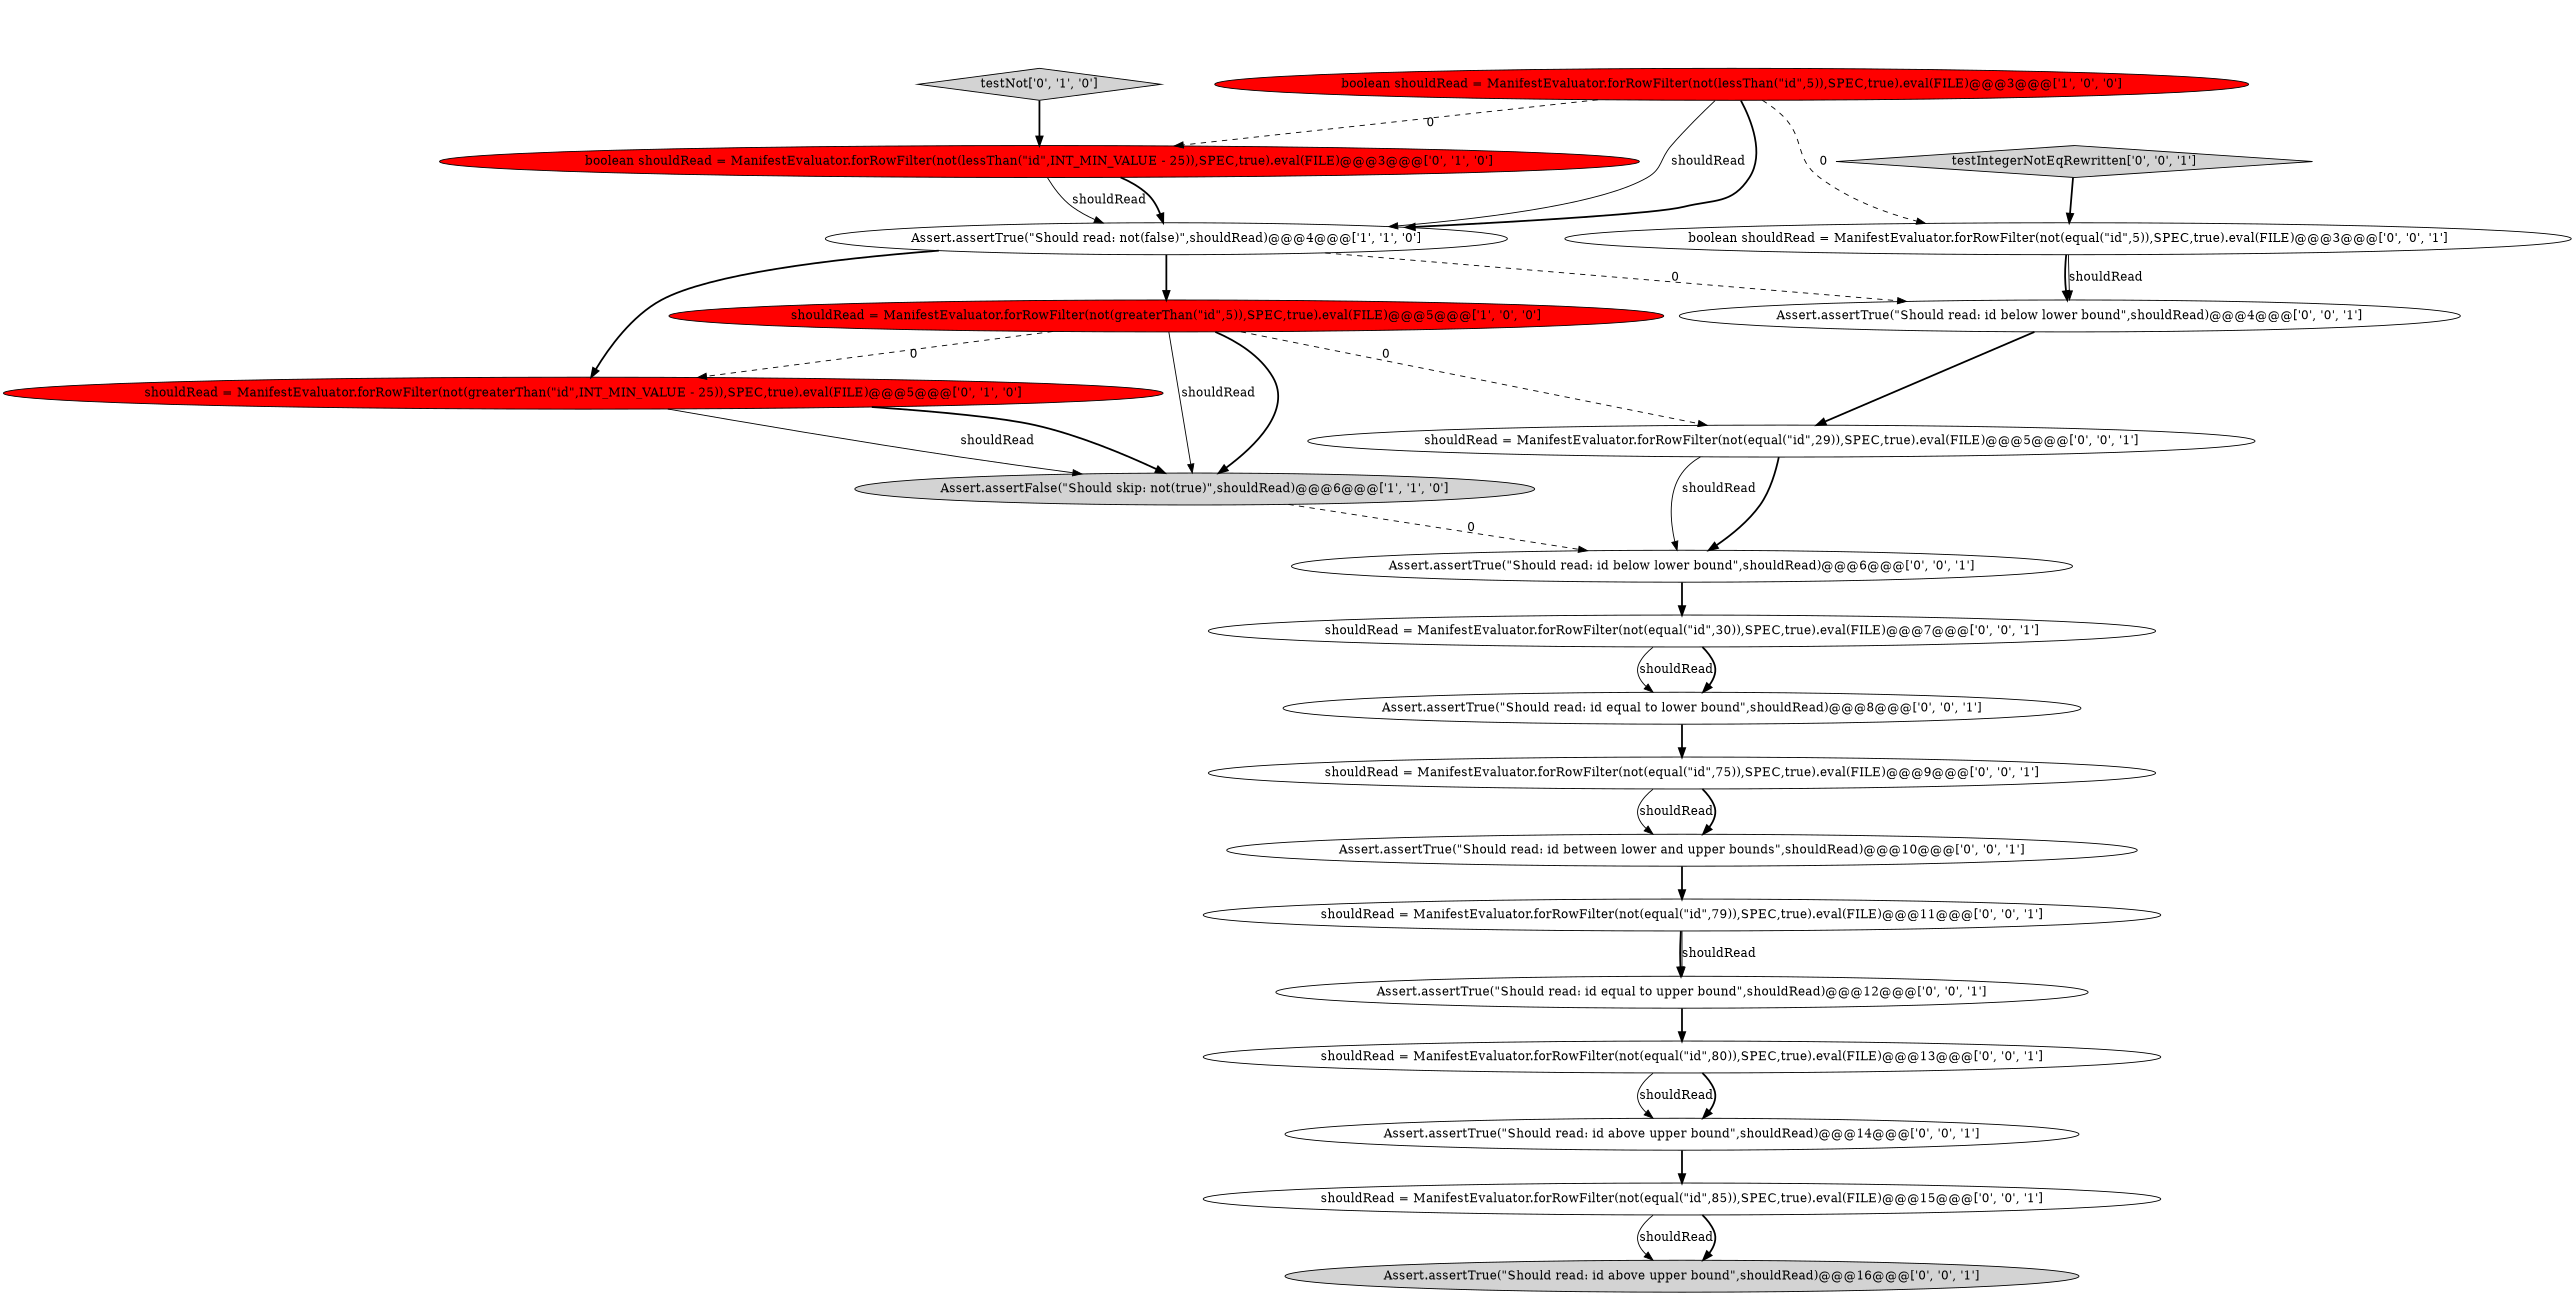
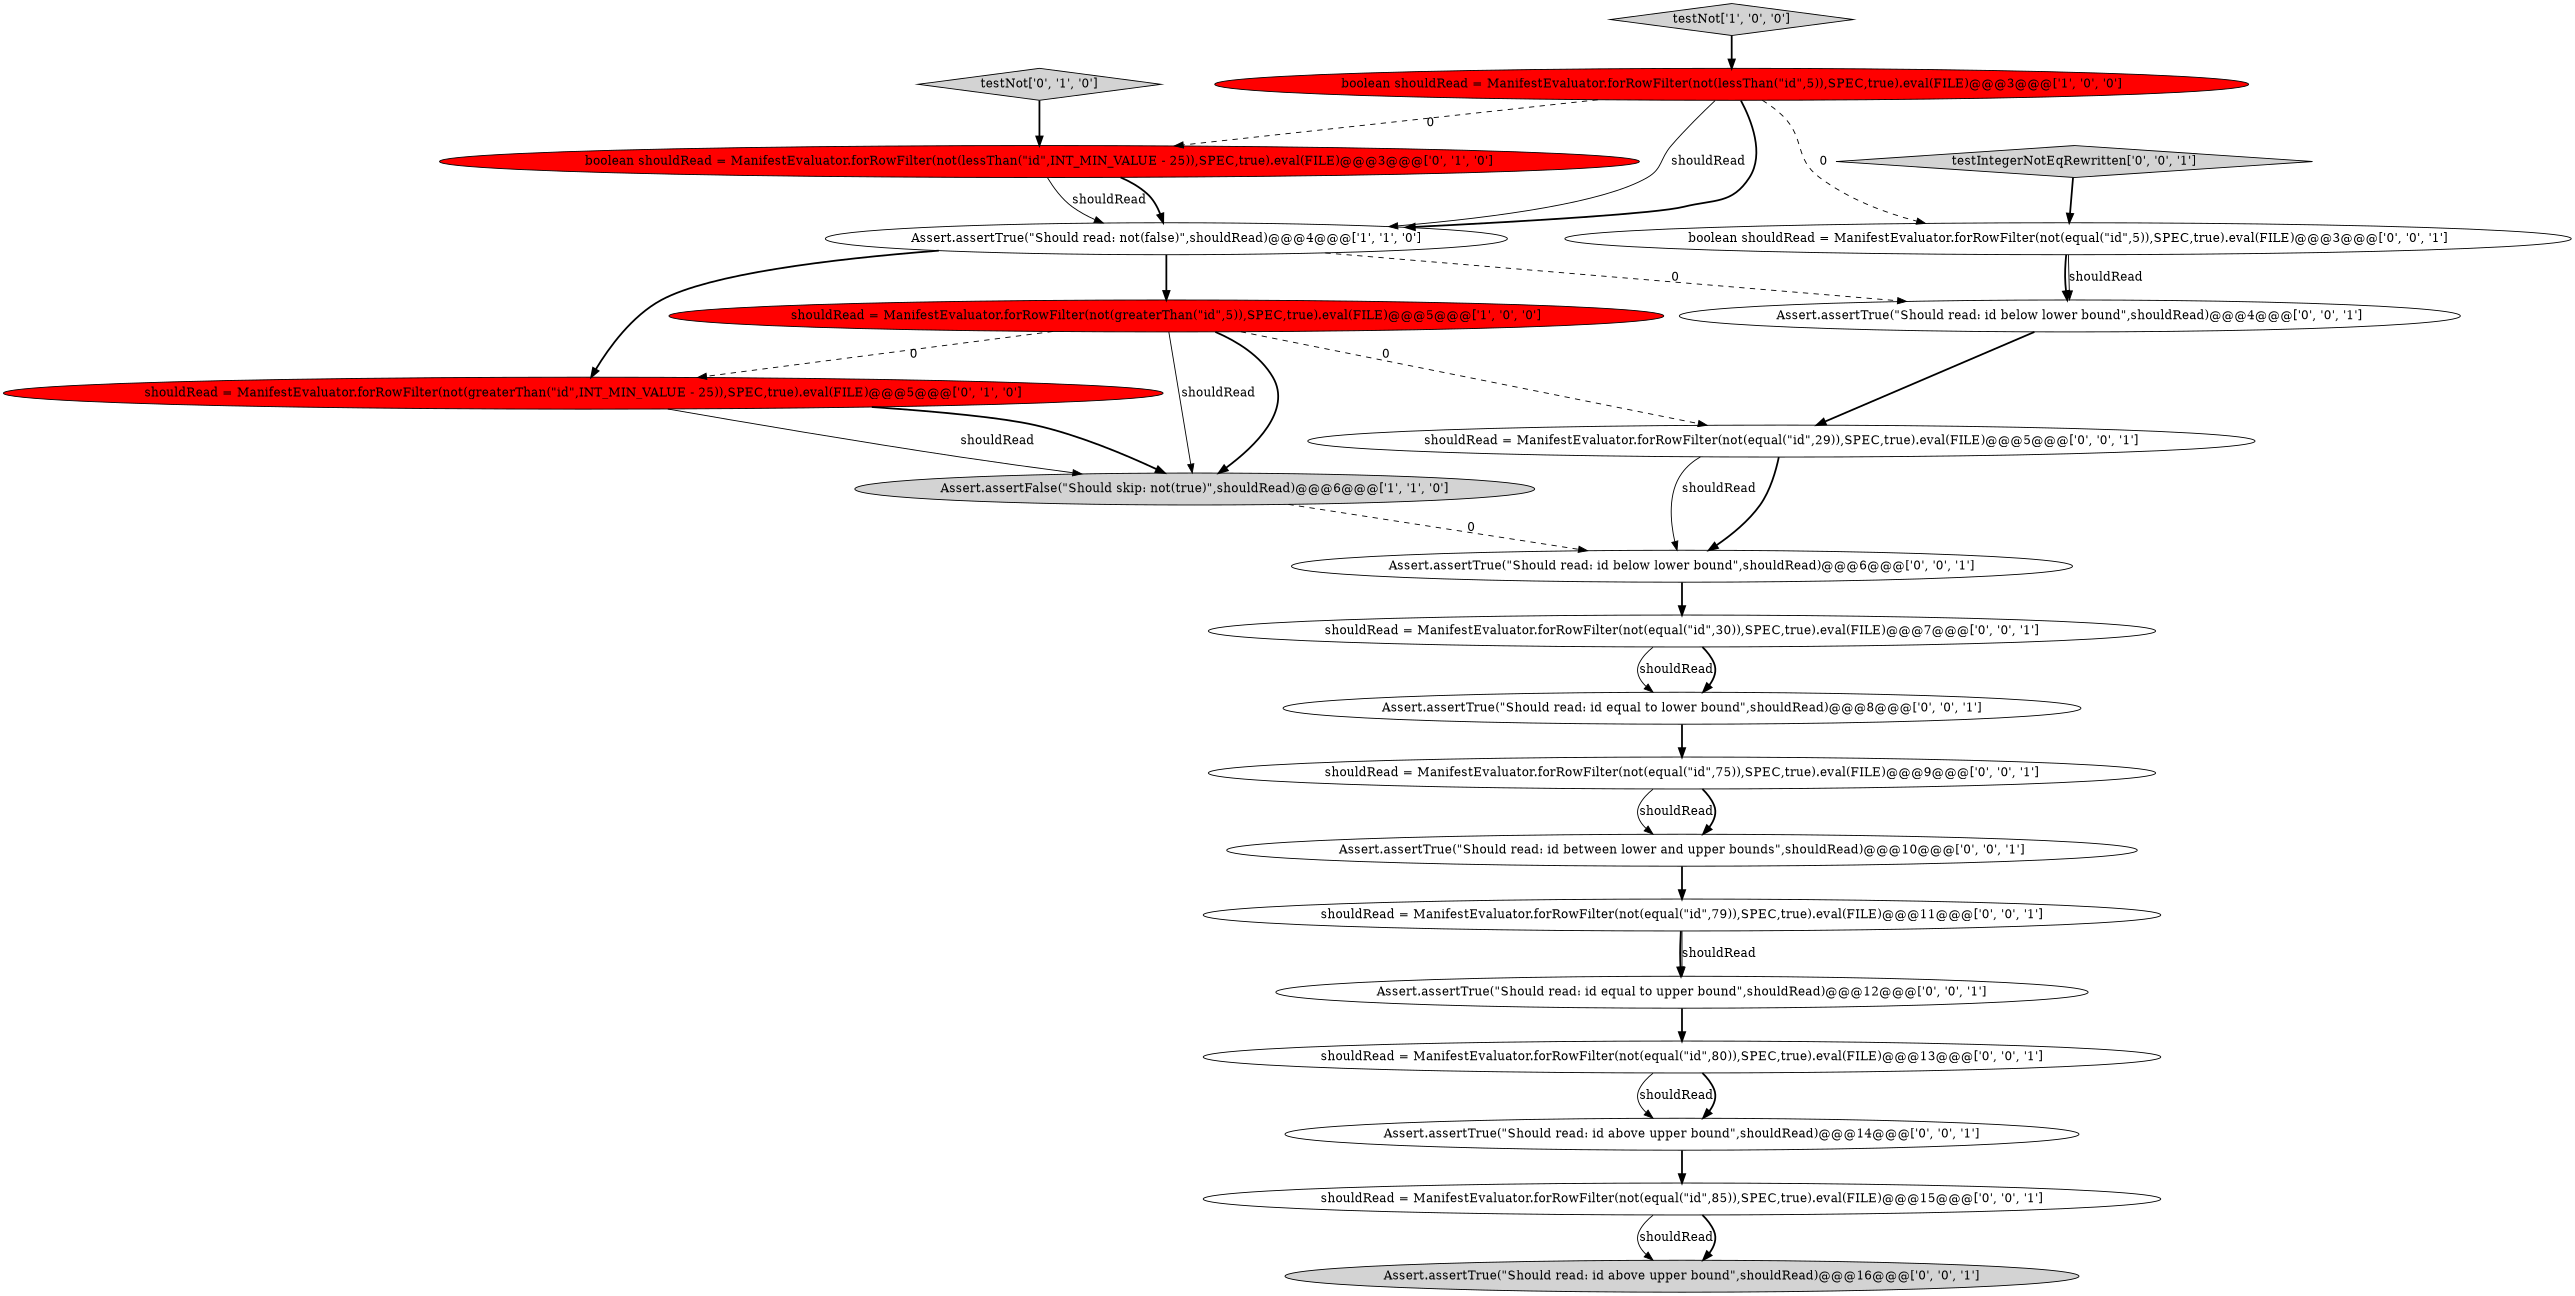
none -> (1732, 20)
